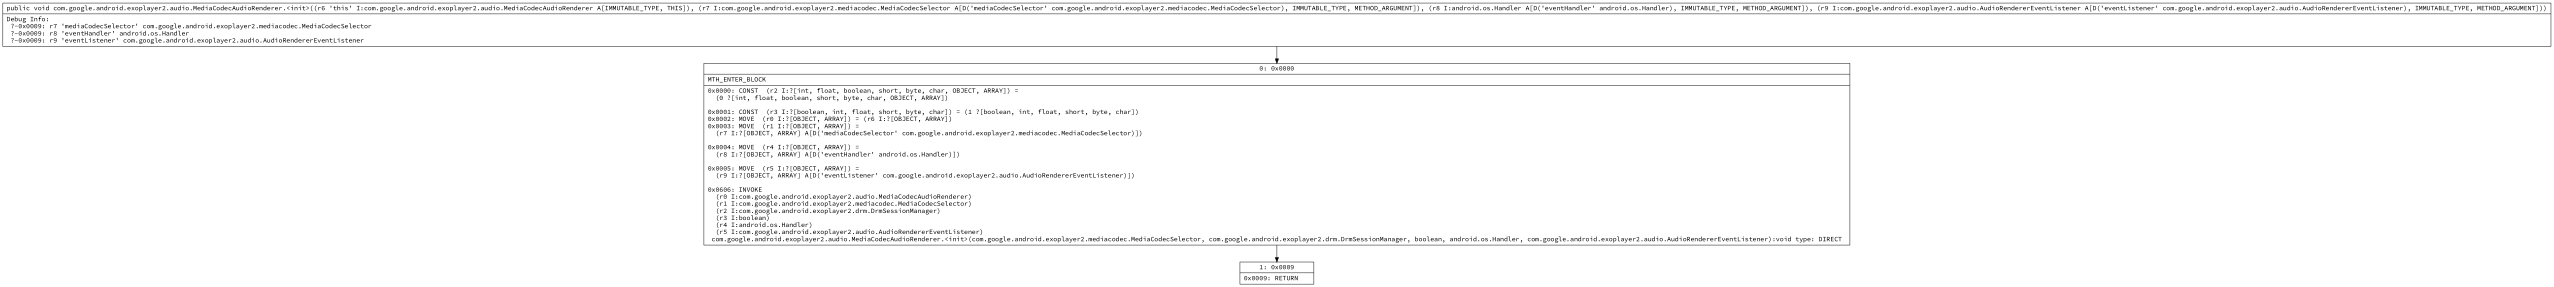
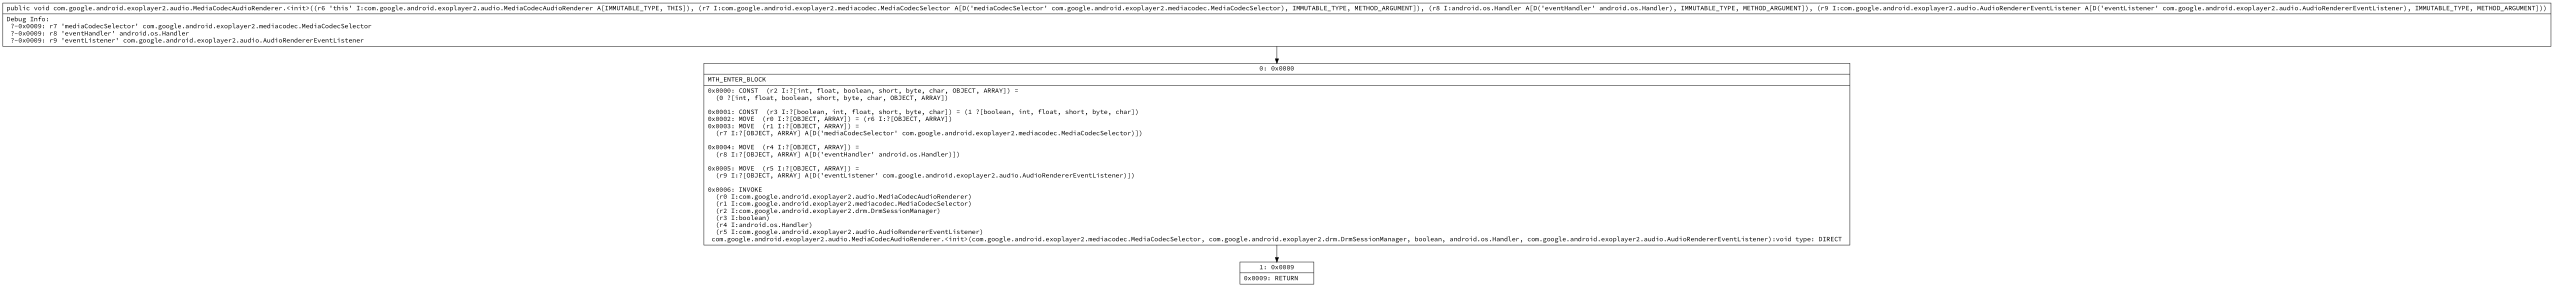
(739, 190) -> (739, 190)
